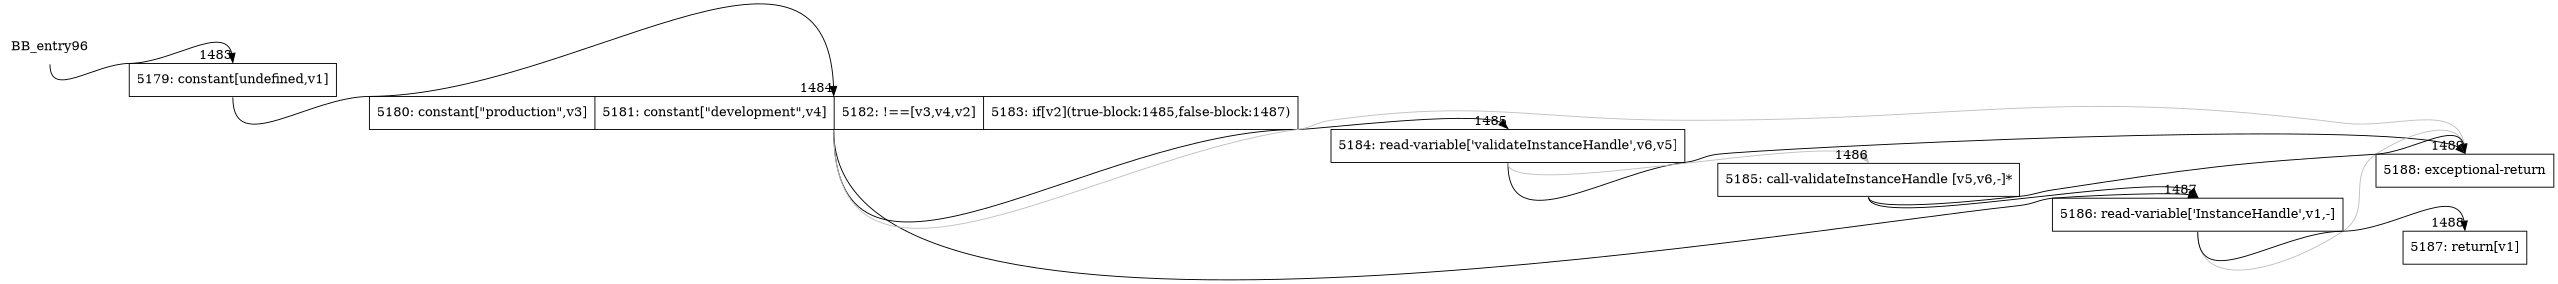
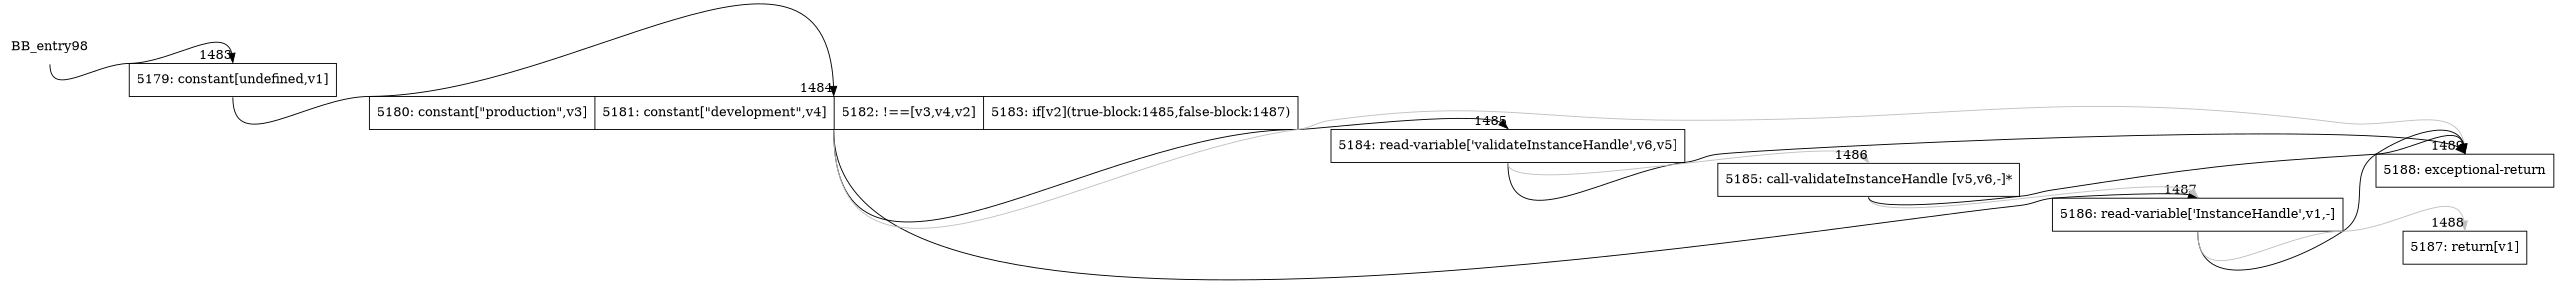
(50, 47) -> (50, 47)
(2110, 190) -> (2110, 190)
(2353, 221) -> (2353, 221)
(2325, 233) -> (2325, 233)
